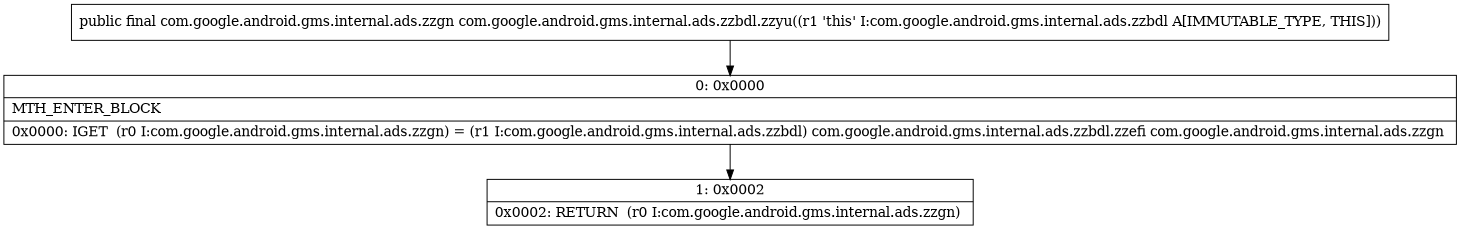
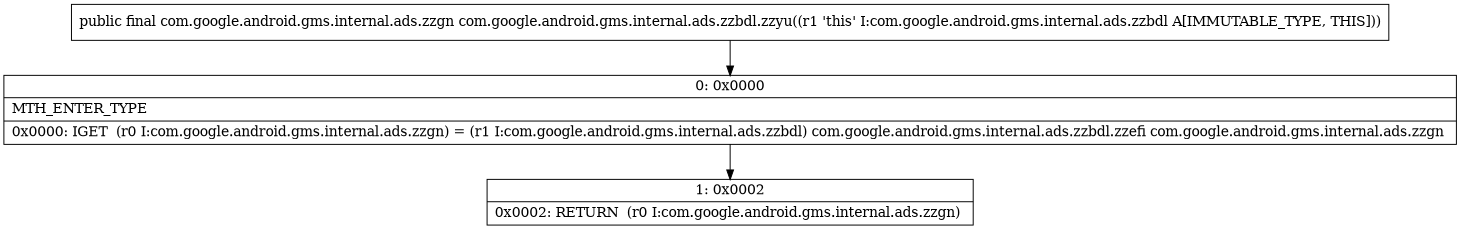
(87, 109) -> (80, 109)
